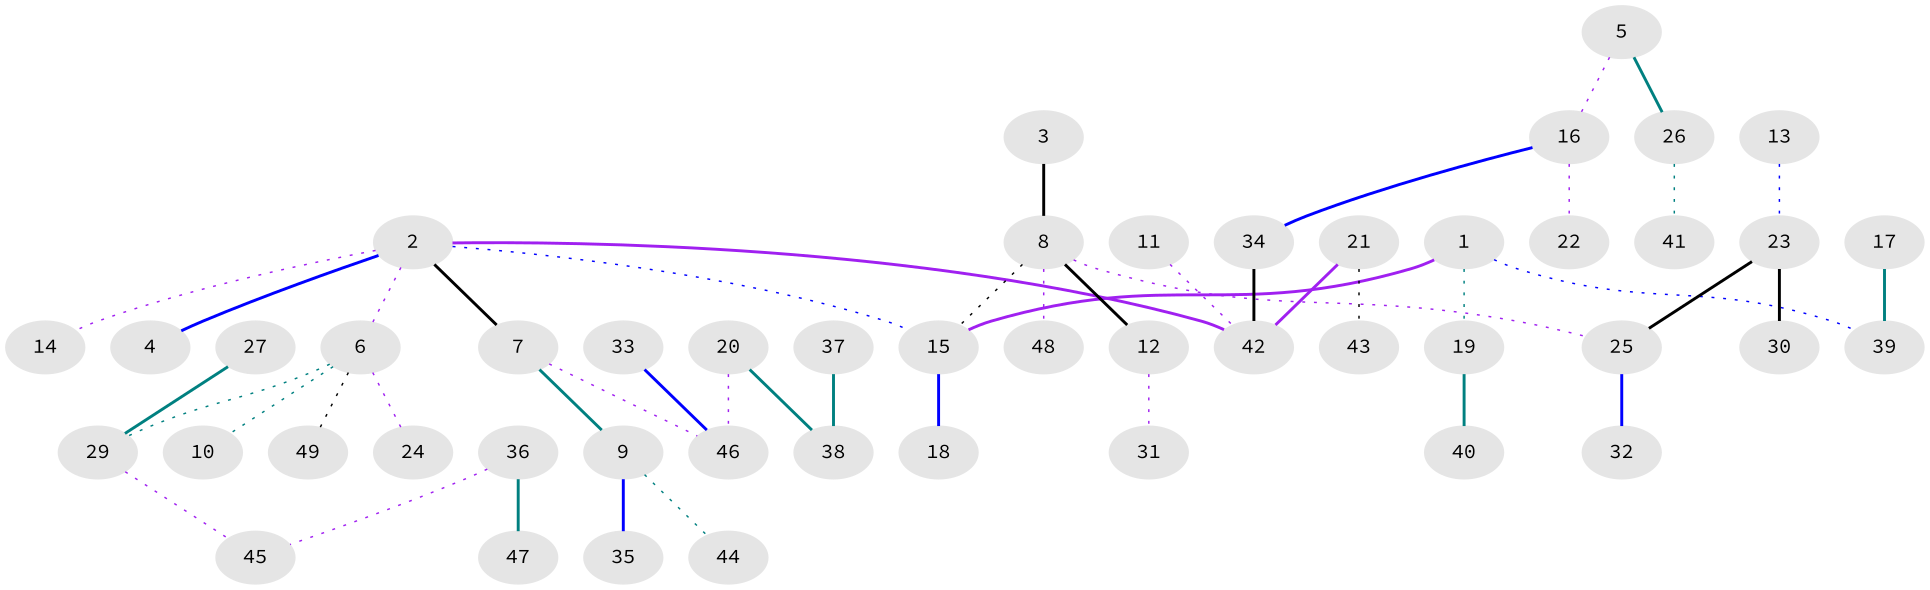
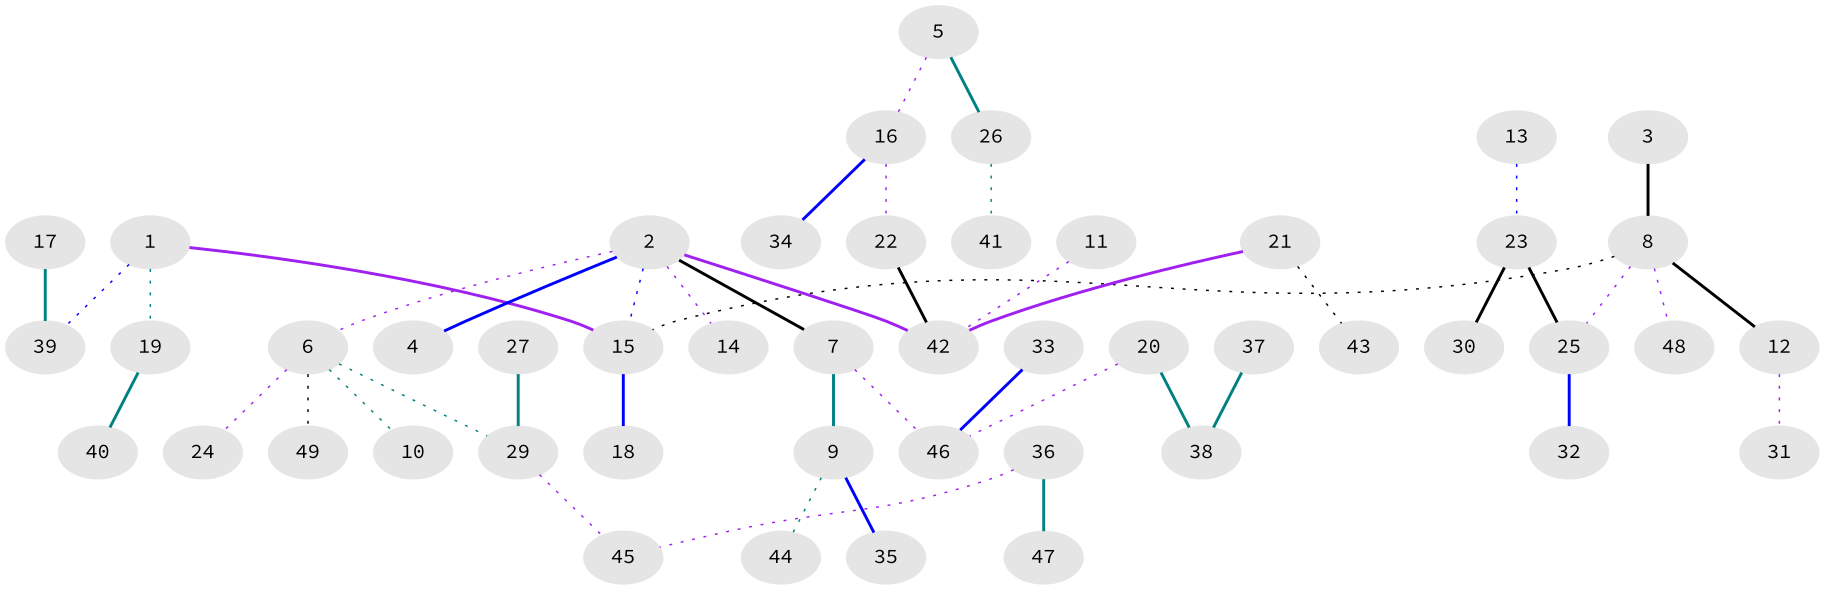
(1254, 285) -> (912, 295)
